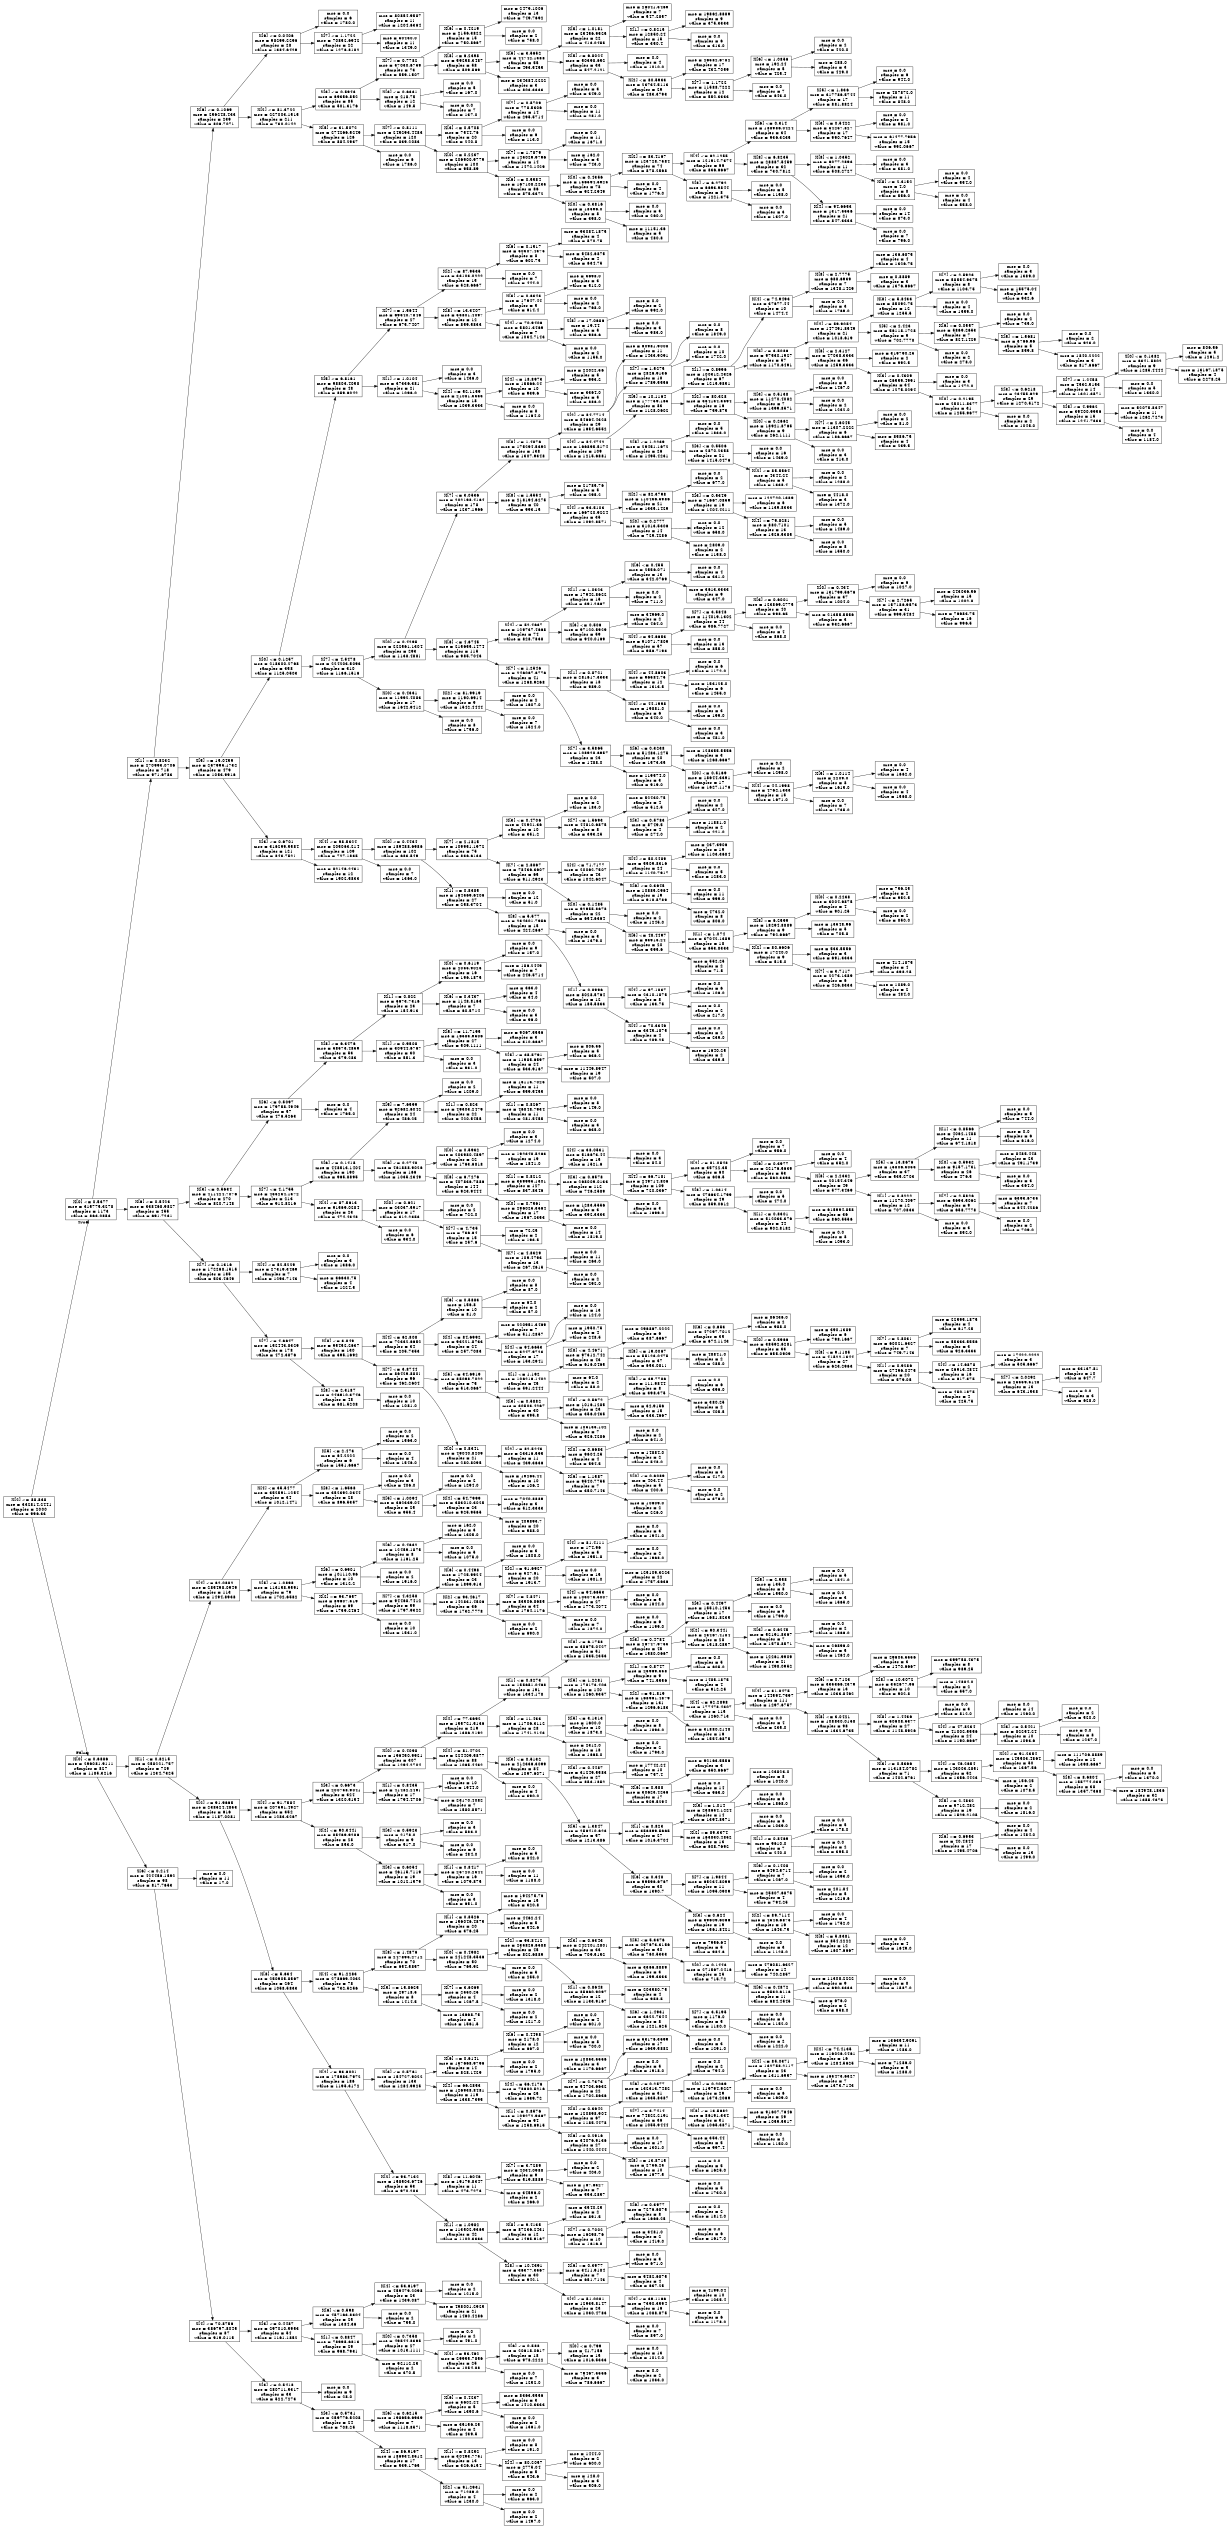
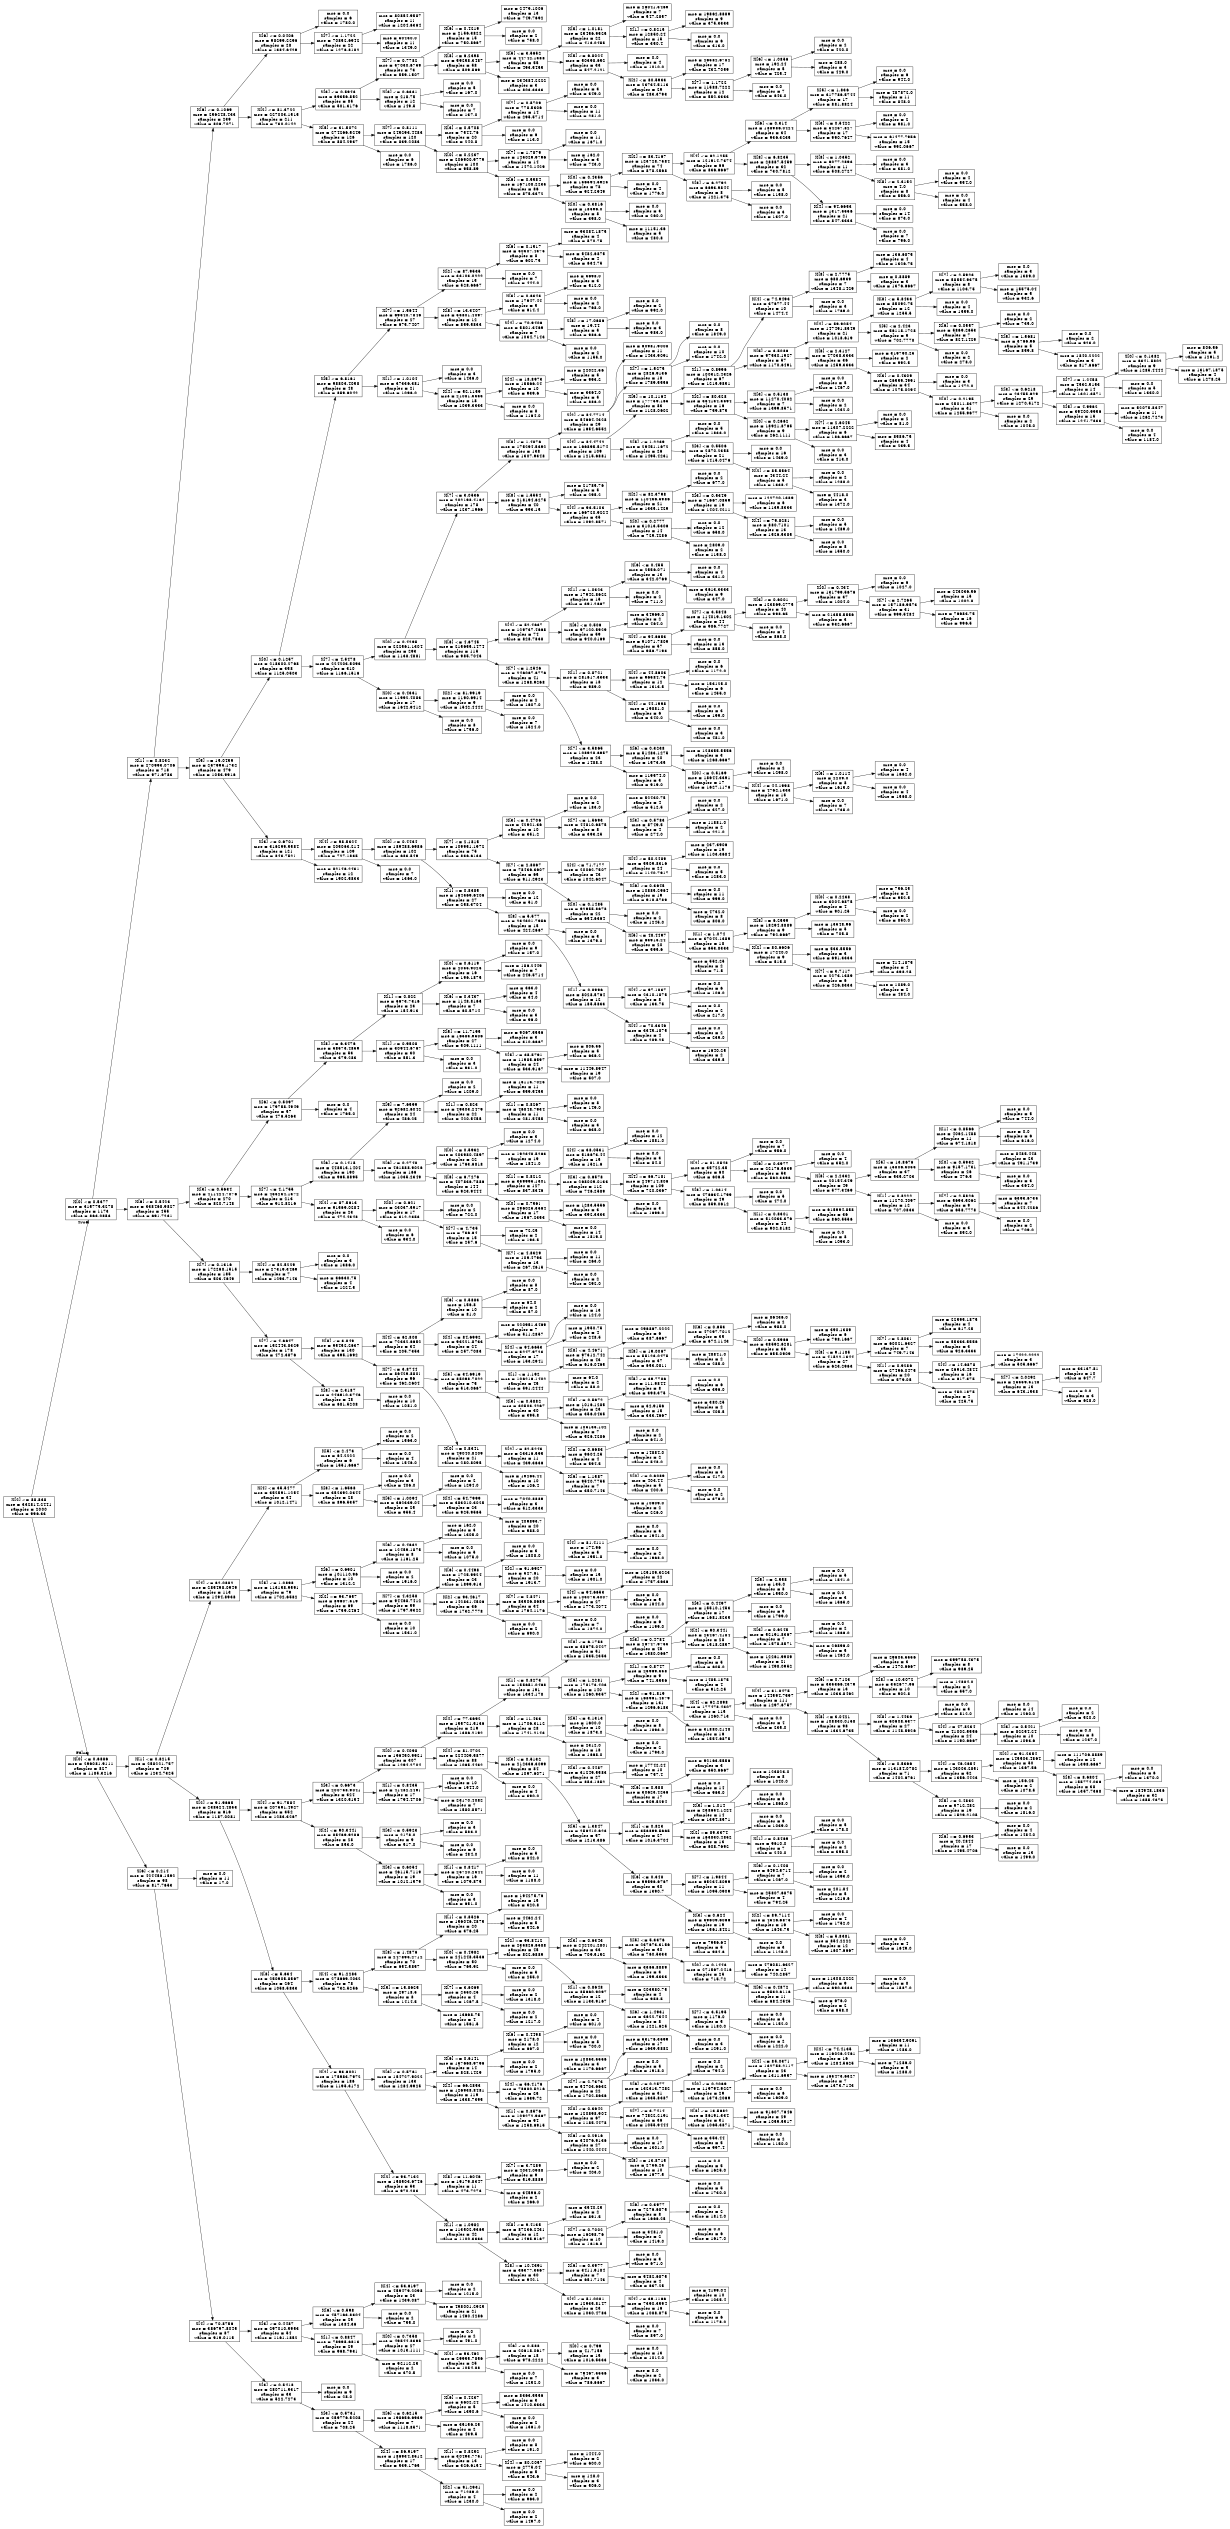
(1203, 375) -> (1203, 375)
none -> (647, 1136)
(553, 1564) -> none
(586, 2190) -> none
